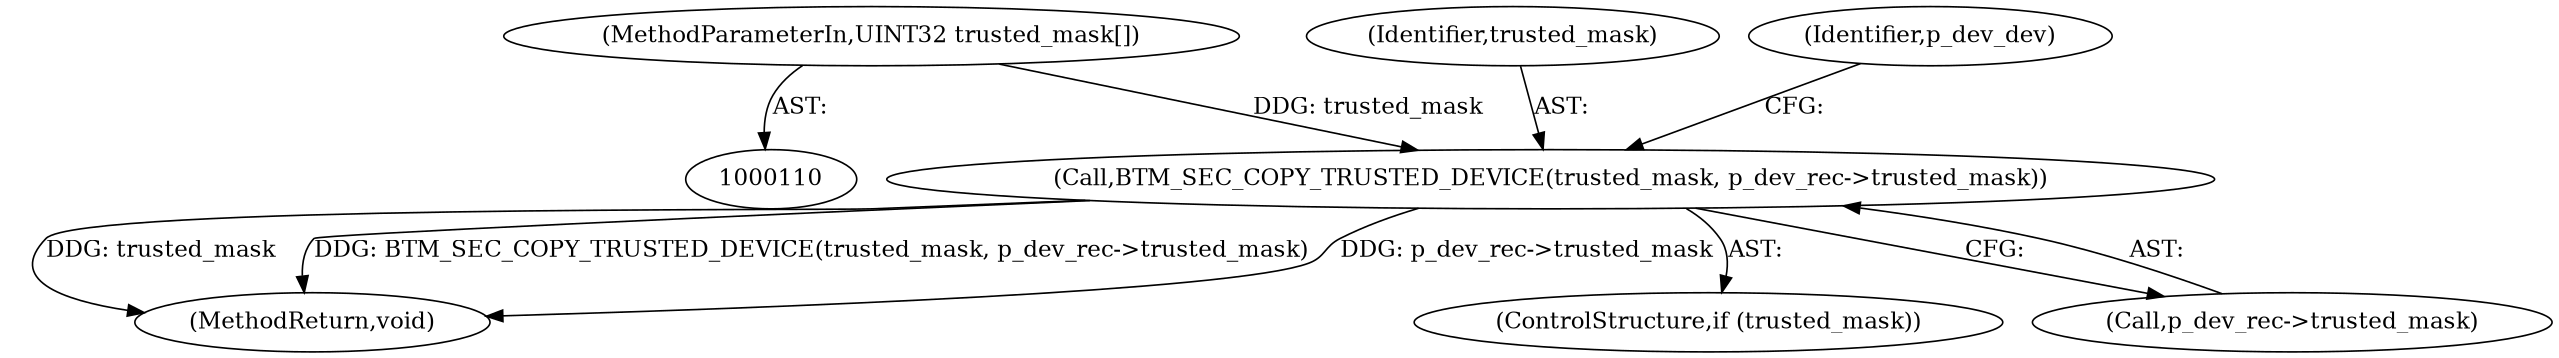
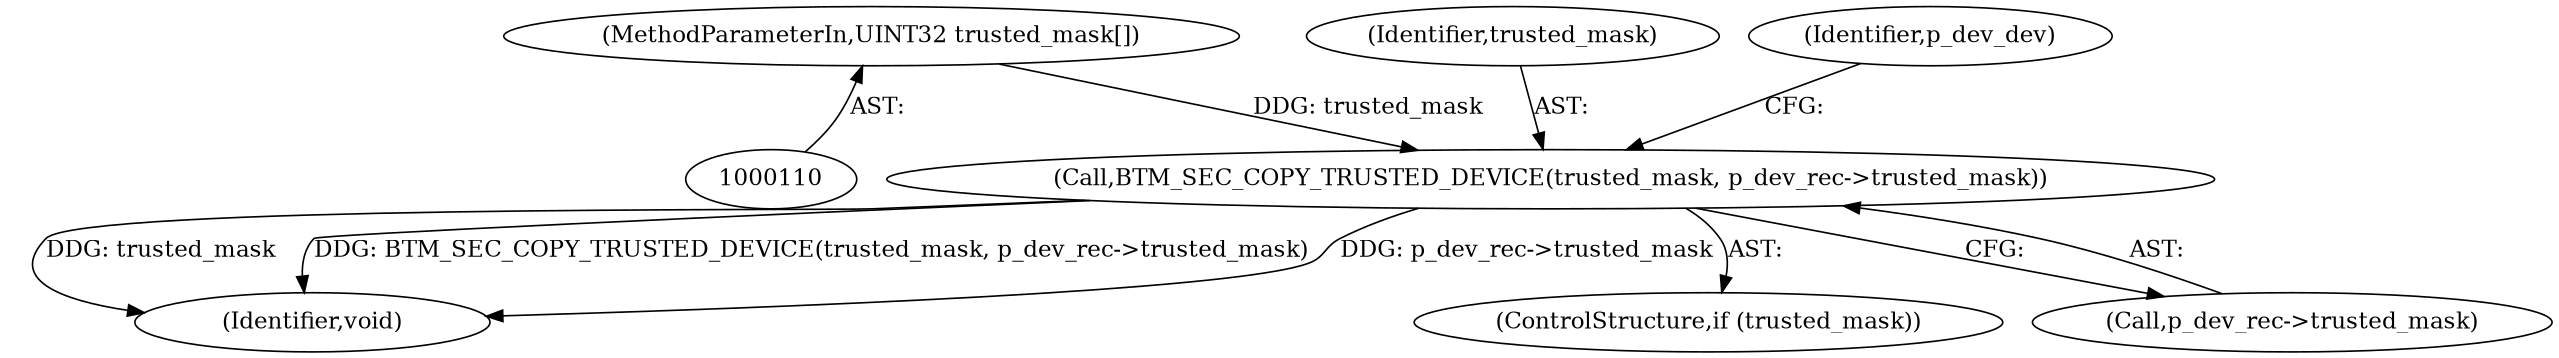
(774, 94) -> (835, 120)
(312, 322) -> (312, 322)
